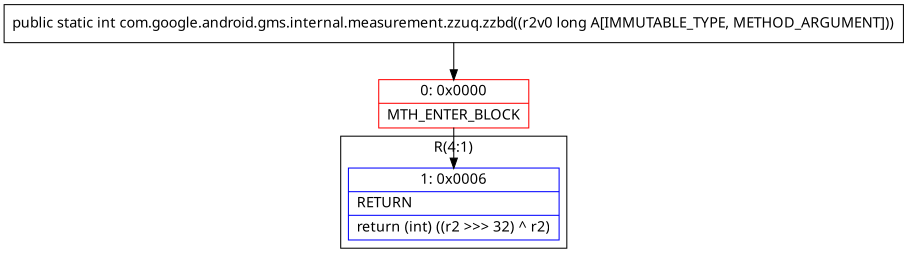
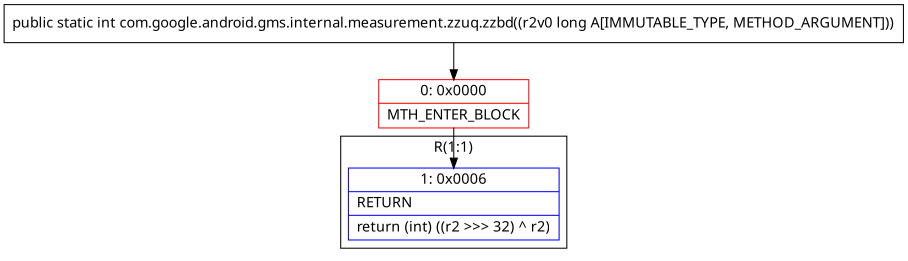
(454, 148) -> (454, 148)
